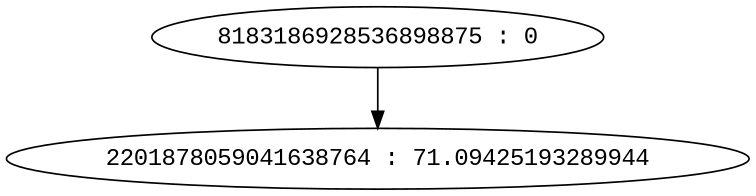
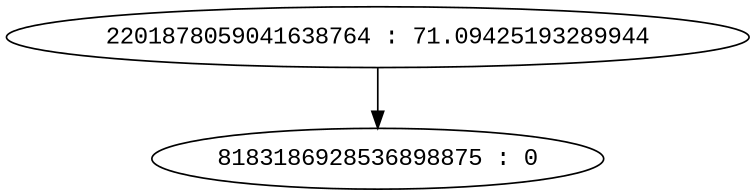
(378, 90) -> (378, 90)
